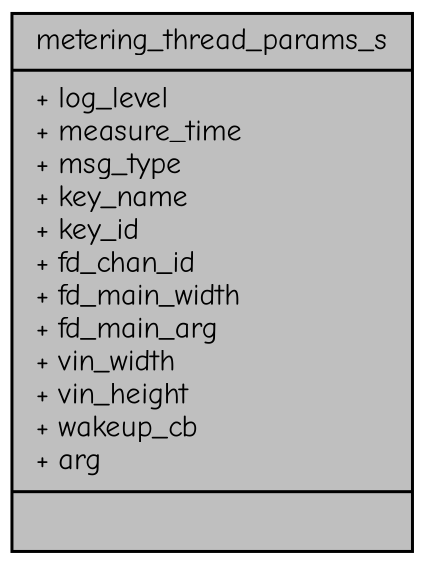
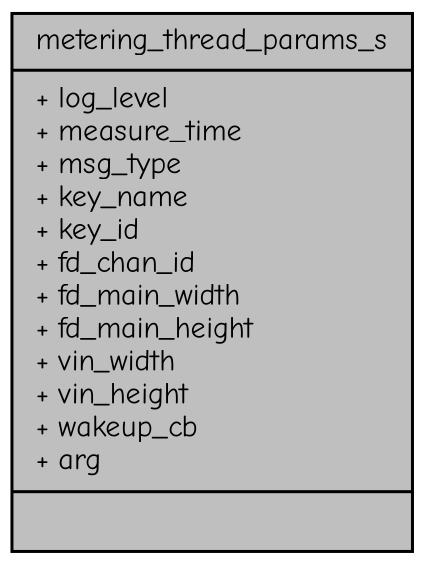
(127, 329) -> (145, 329)
